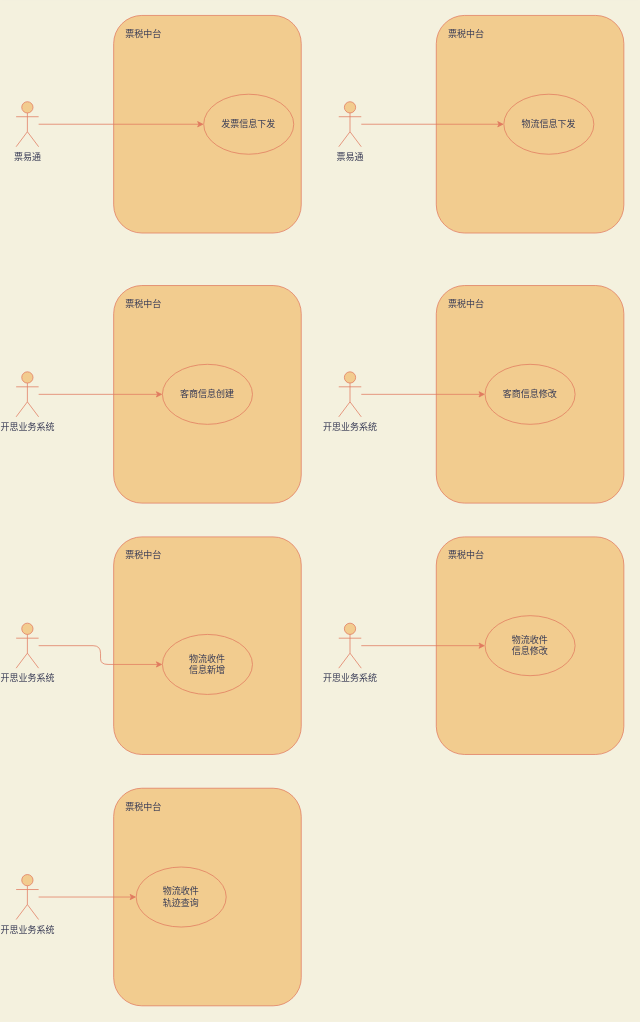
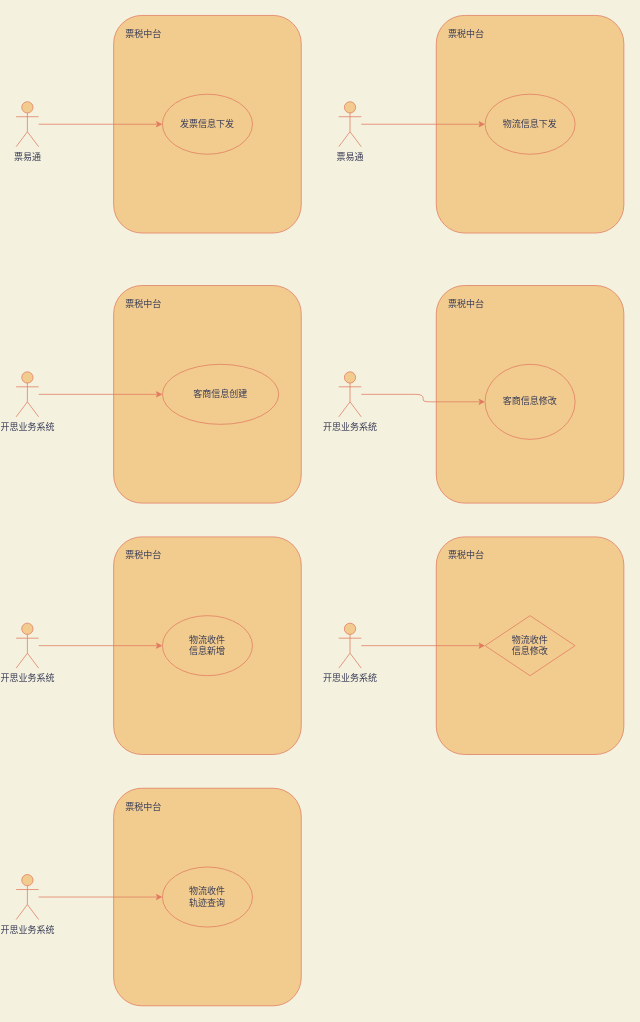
(249, 124) -> (207, 124)
(549, 124) -> (530, 124)
(207, 394) -> (221, 394)
(530, 394) -> (530, 402)
(530, 645) -> (530, 645)
(207, 664) -> (207, 645)
(181, 897) -> (207, 897)
